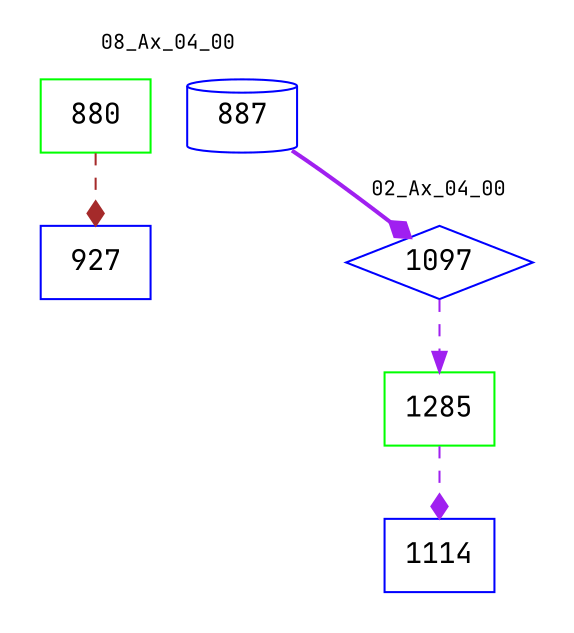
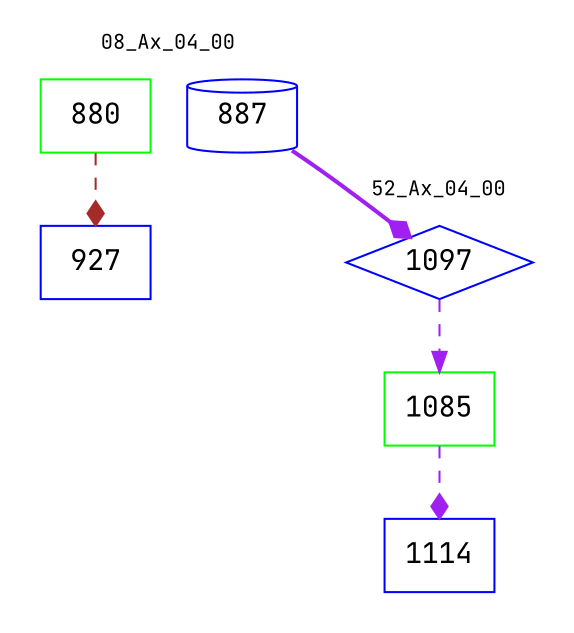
(440, 190) -> (440, 190)
(440, 409) -> (440, 409)
